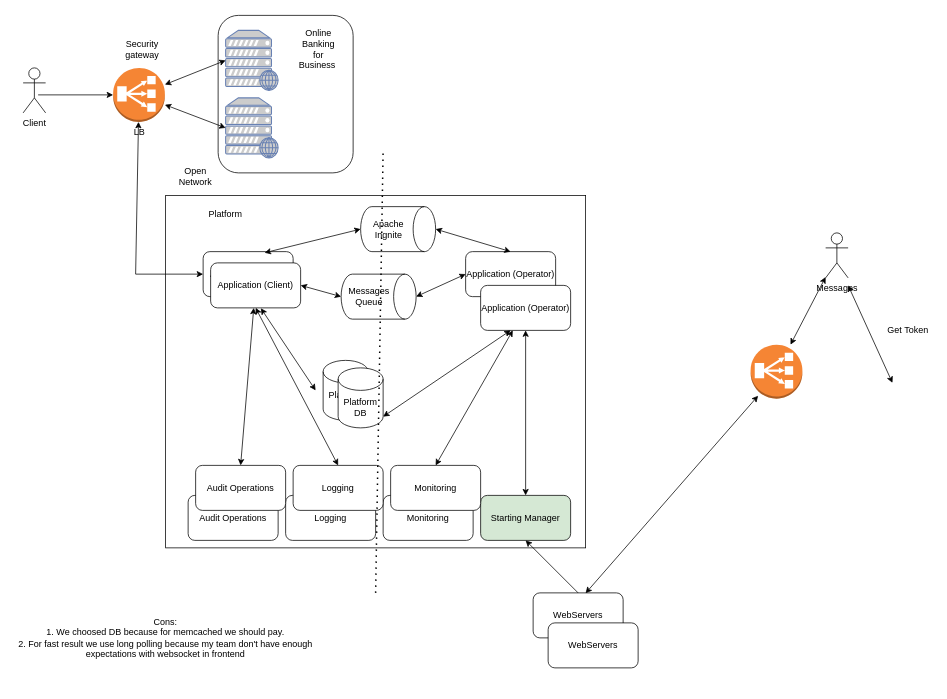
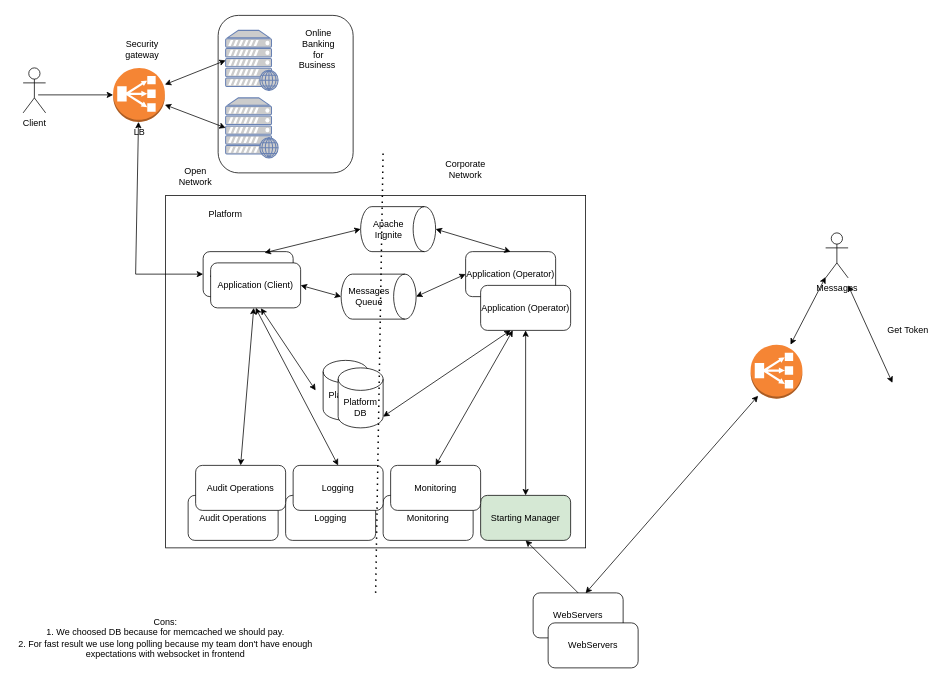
none -> (465, 169)
